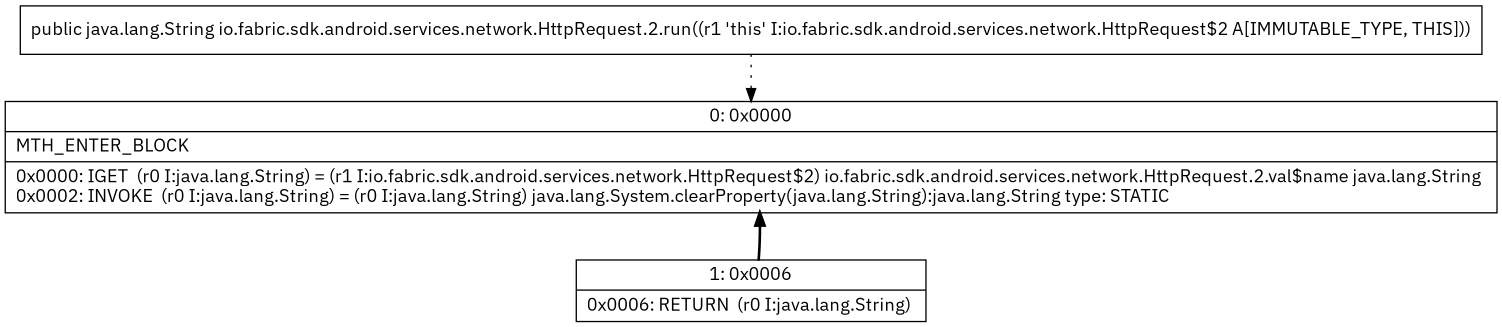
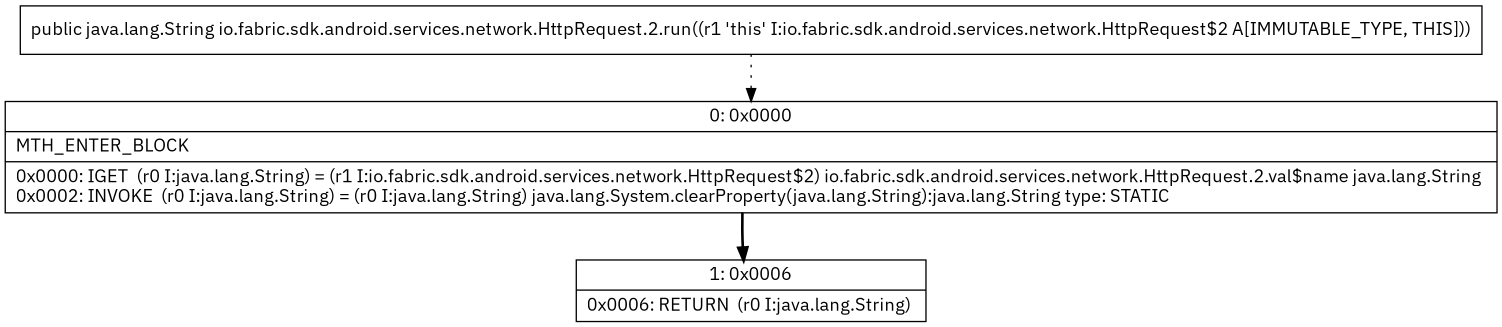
(760, 243) -> (742, 230)
